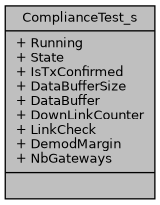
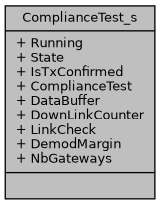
(72, 87) -> (74, 87)
